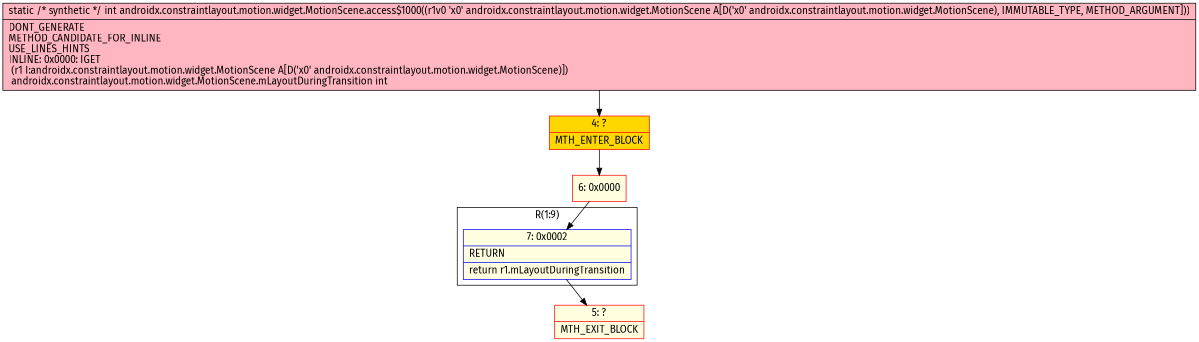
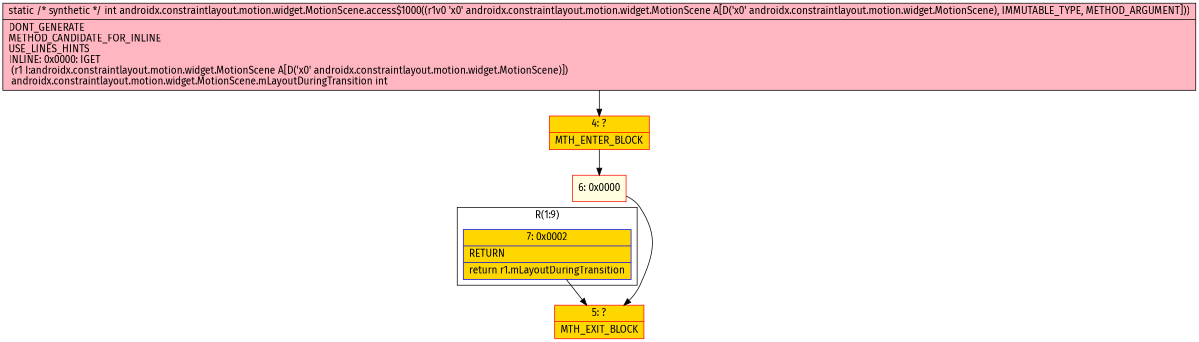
(580, 213) -> (652, 246)
(547, 255) -> (547, 255)
(599, 322) -> (599, 322)
